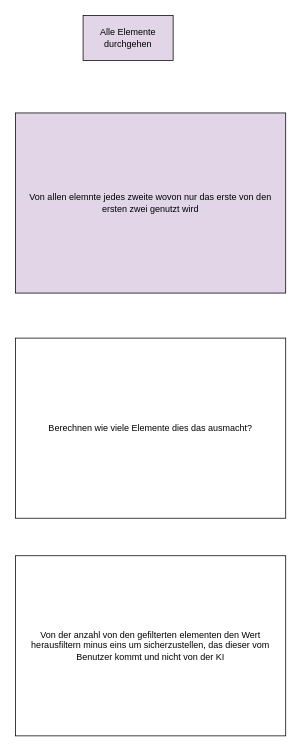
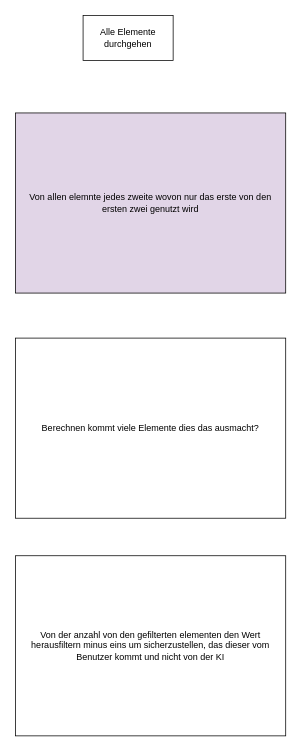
(128, 38) -> (128, 38)
(150, 428) -> (150, 428)
